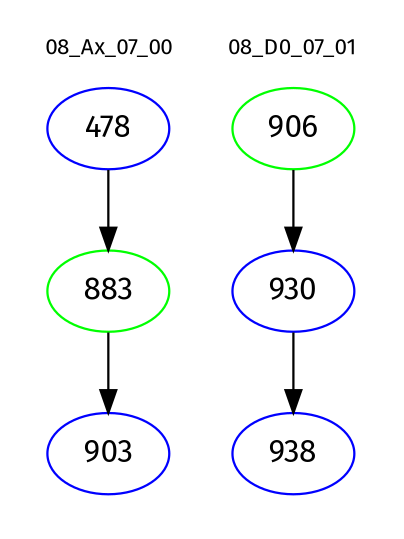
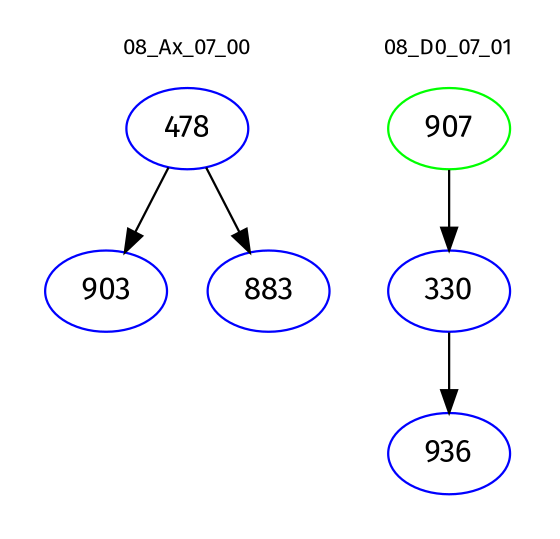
(293, 129) -> (449, 129)
(108, 291) -> (269, 291)
(293, 291) -> (449, 291)
(108, 361) -> (152, 200)
(293, 454) -> (449, 454)
